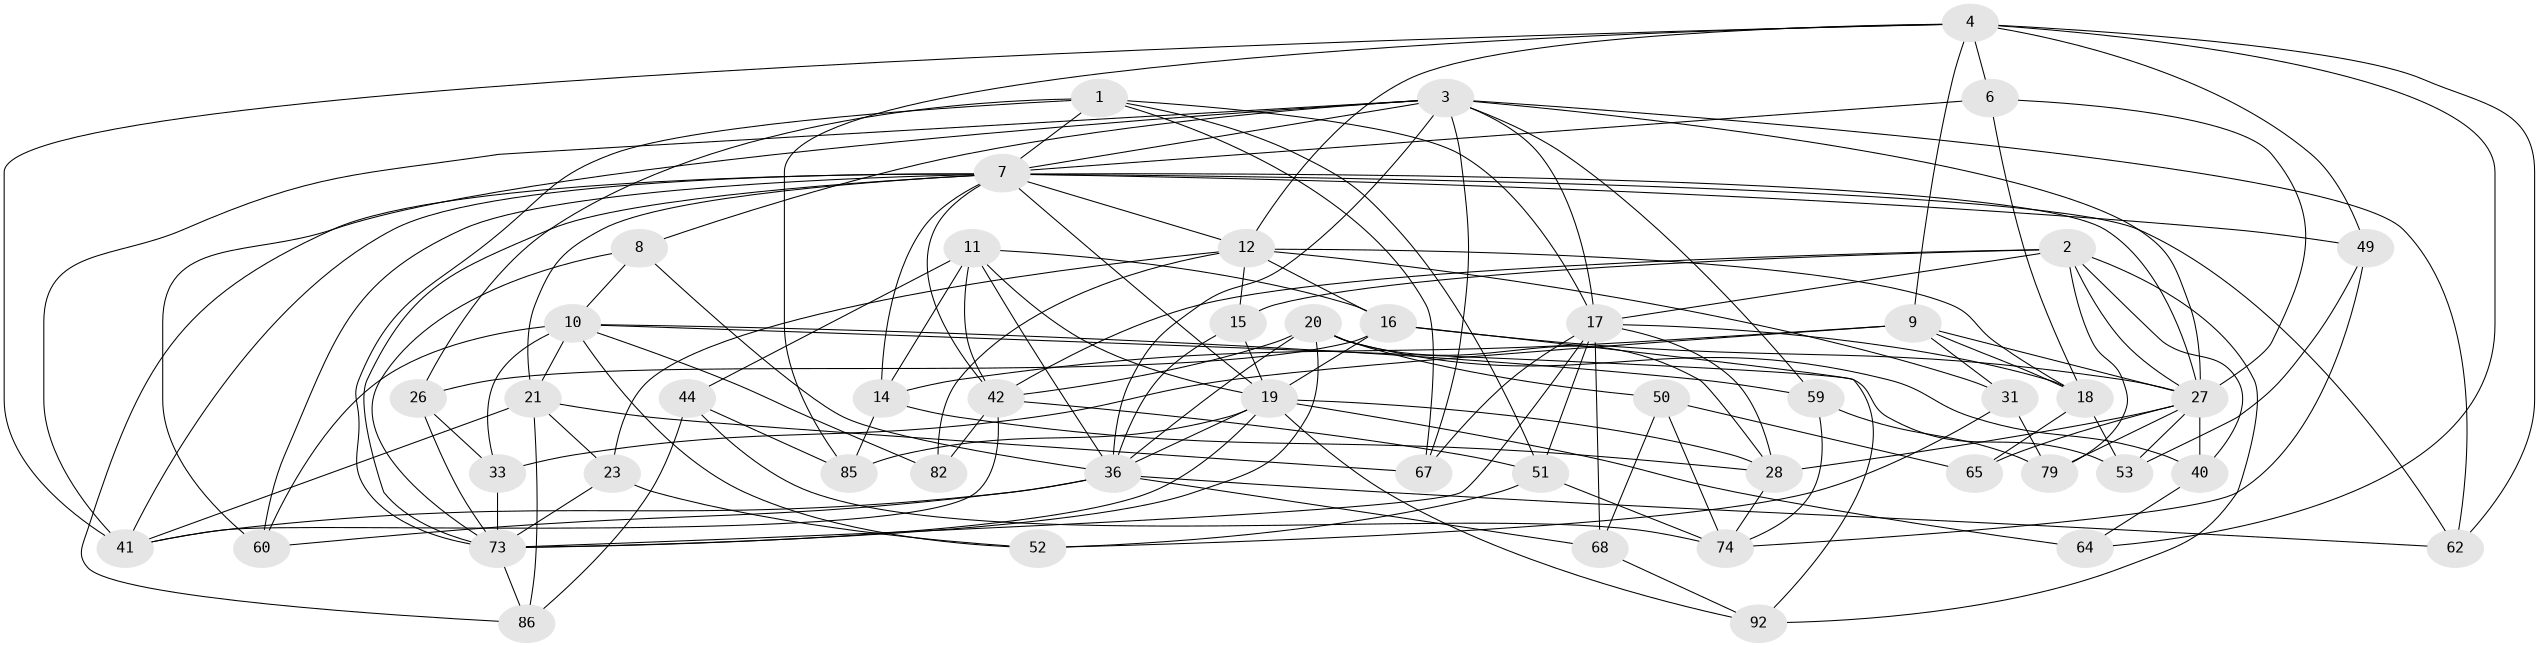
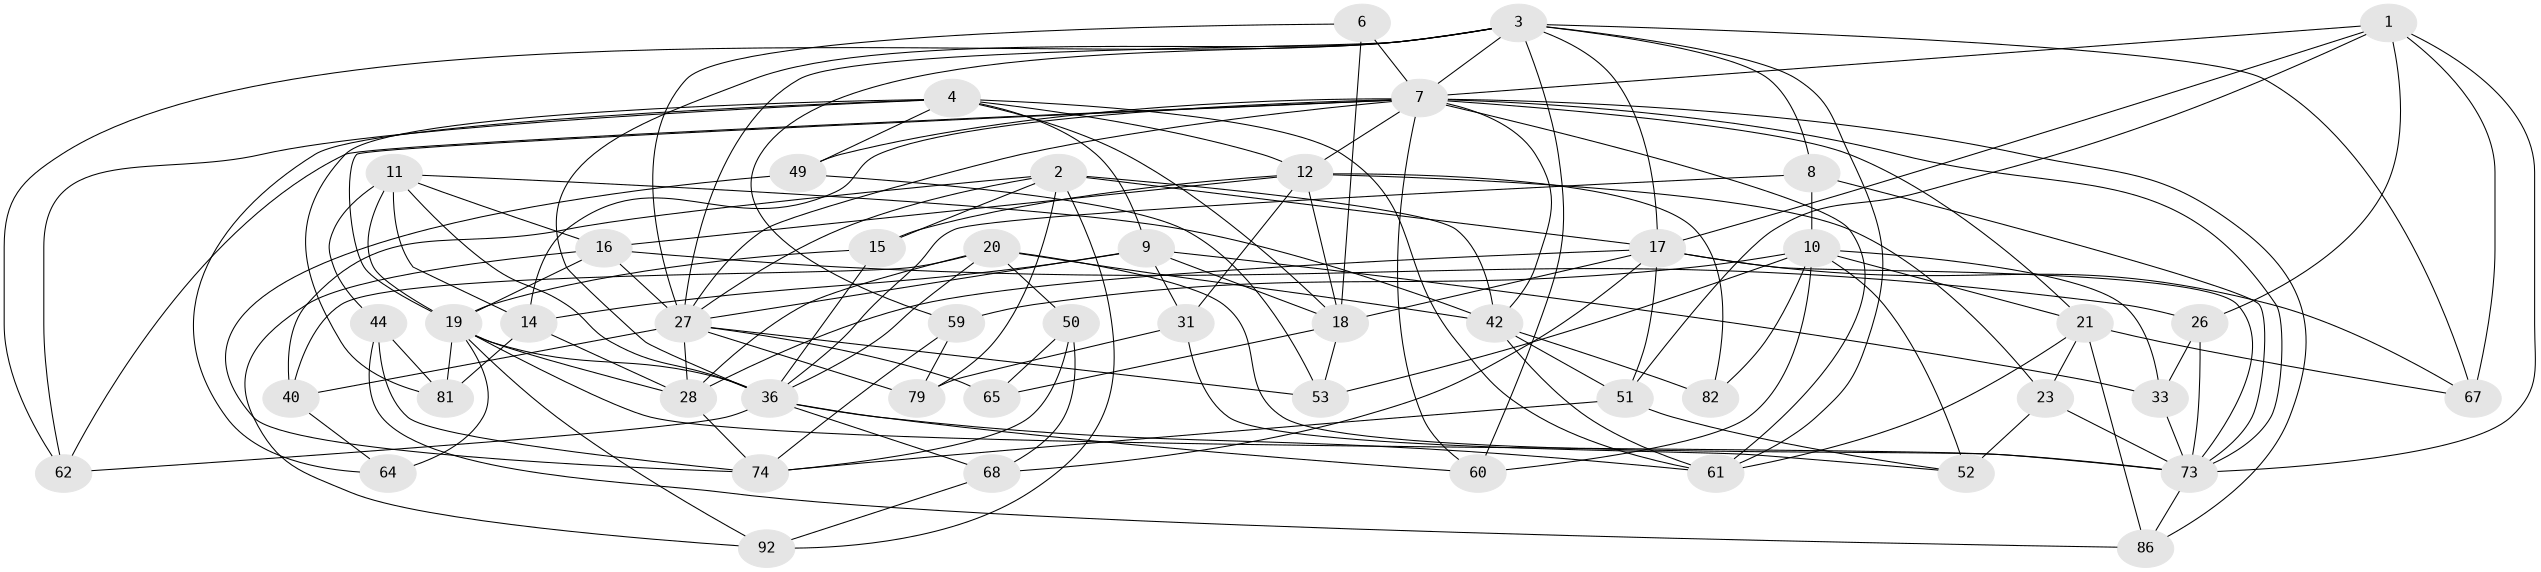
(1980, 61) -> (1159, 174)
(849, 474) -> (445, 398)
(125, 549) -> (1716, 474)
